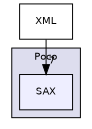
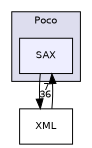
none -> (40, 88)
